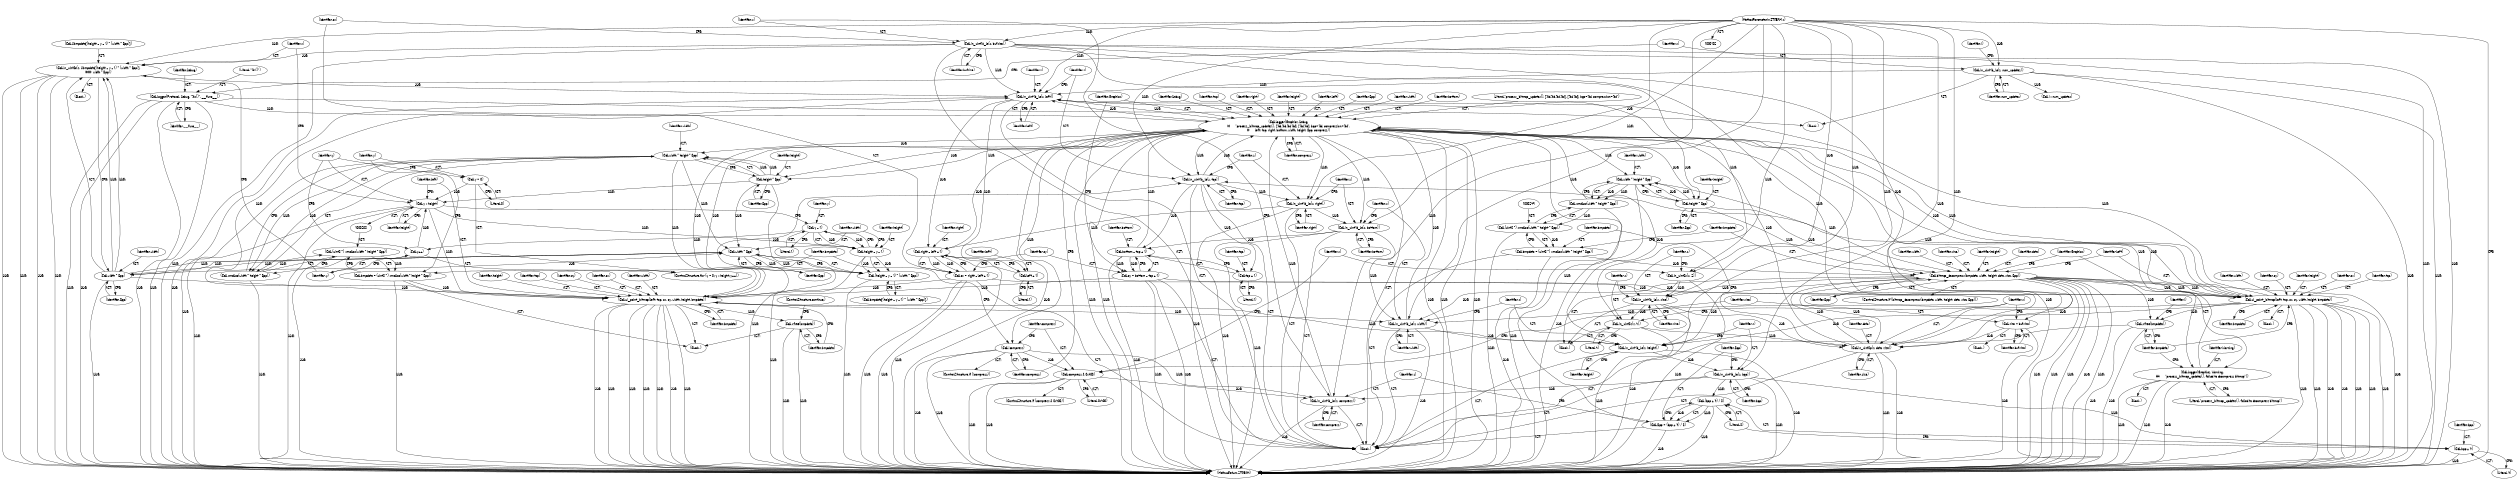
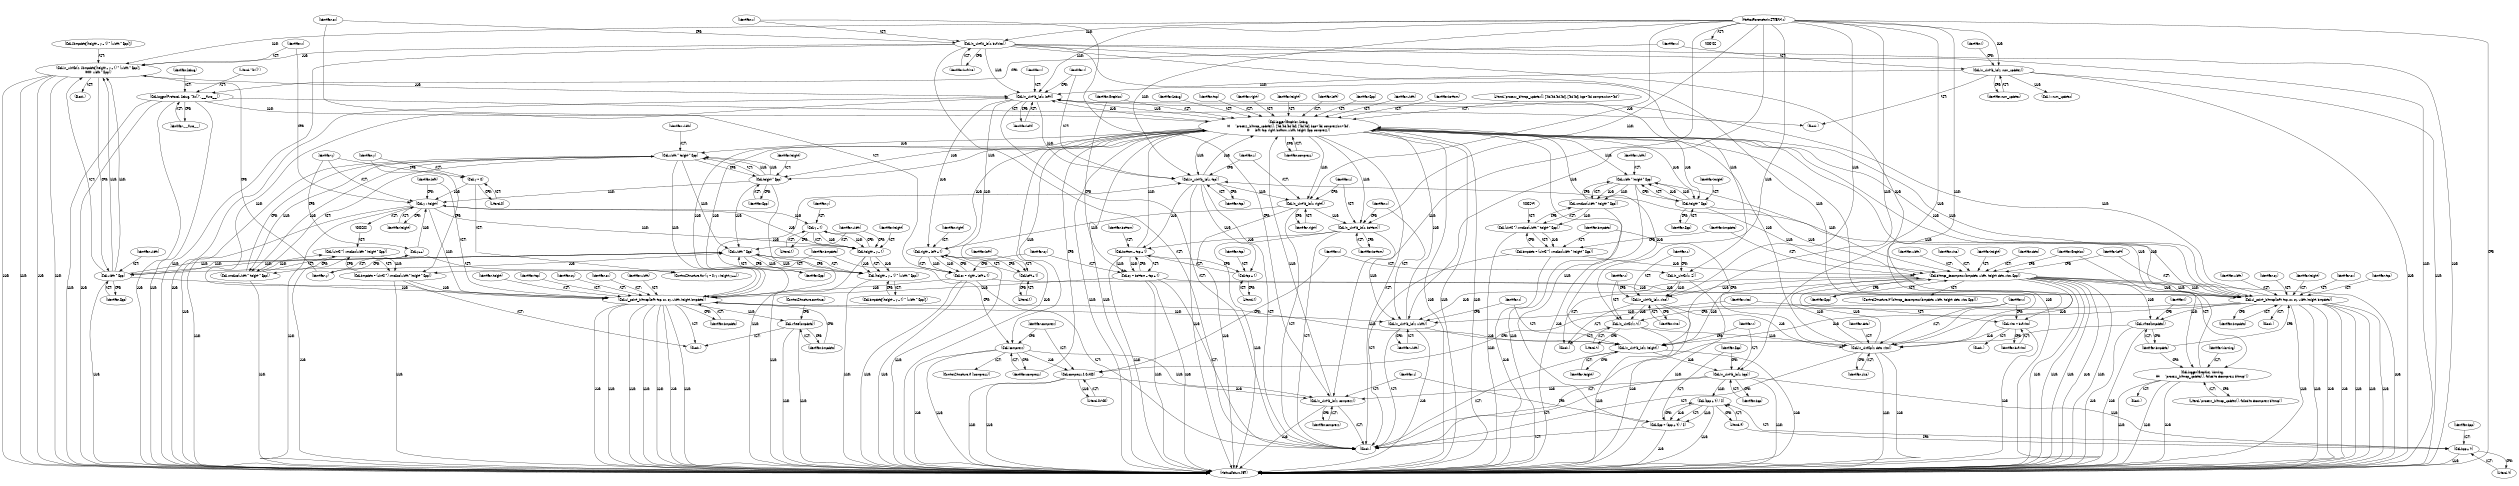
none -> (1084, 166)
(1825, 168) -> none
none -> (727, 212)
(799, 216) -> (799, 216)
(617, 240) -> none
(1086, 389) -> (1086, 389)
(1035, 401) -> none
(1737, 425) -> (1737, 425)
(1234, 473) -> (1234, 473)
